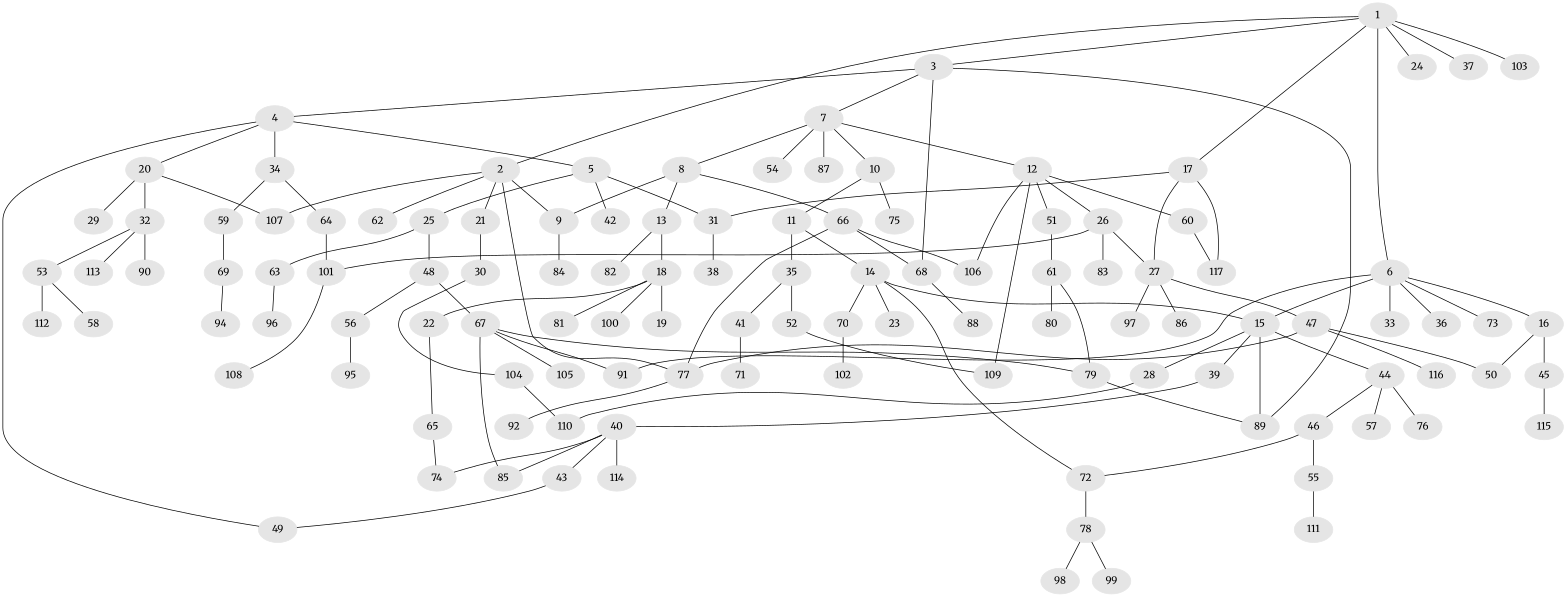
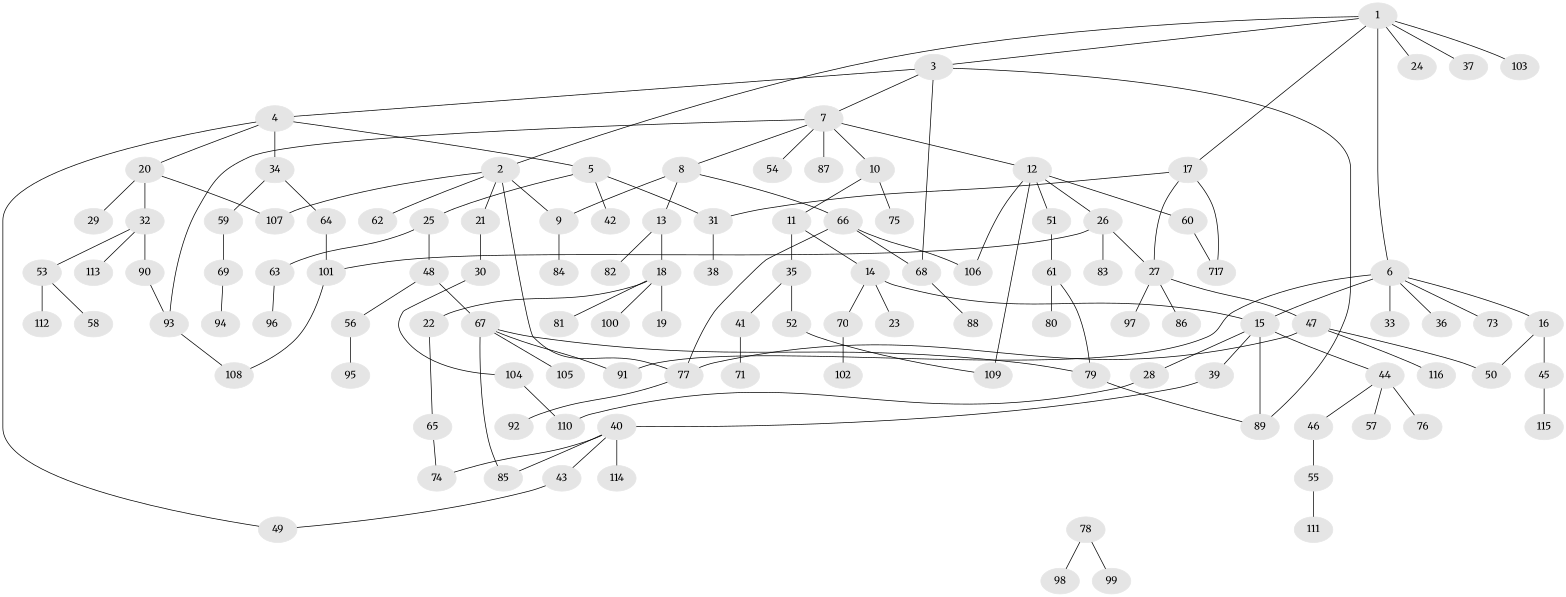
(1216, 273) -> (1216, 273)
none -> (169, 324)
(1086, 478) -> none
